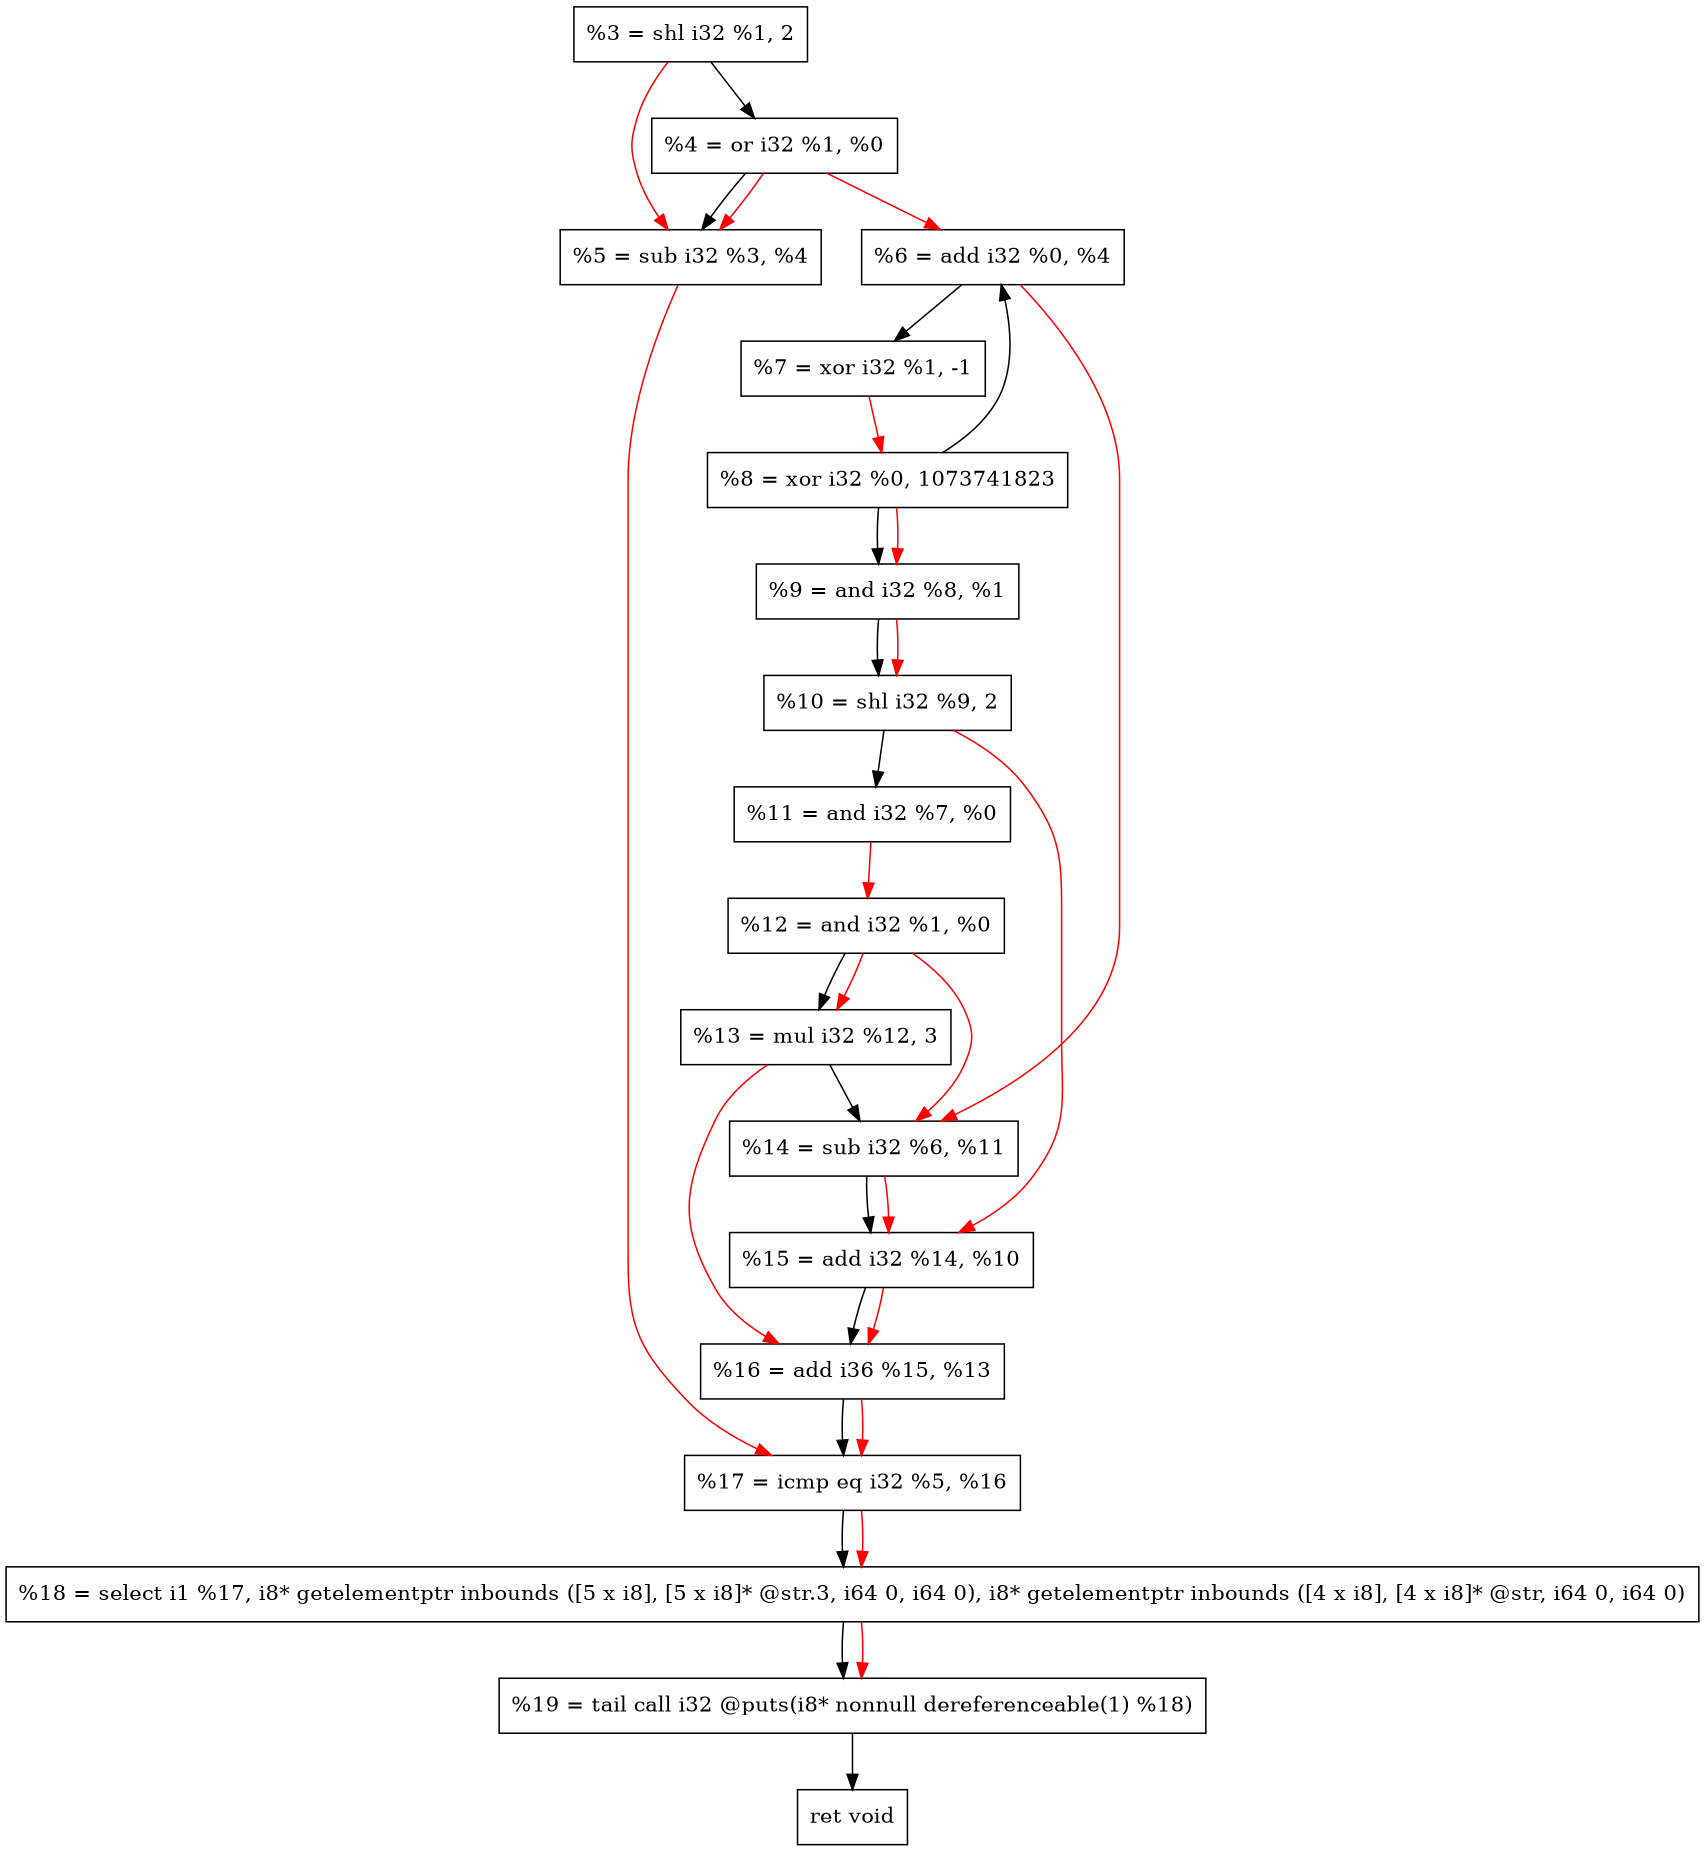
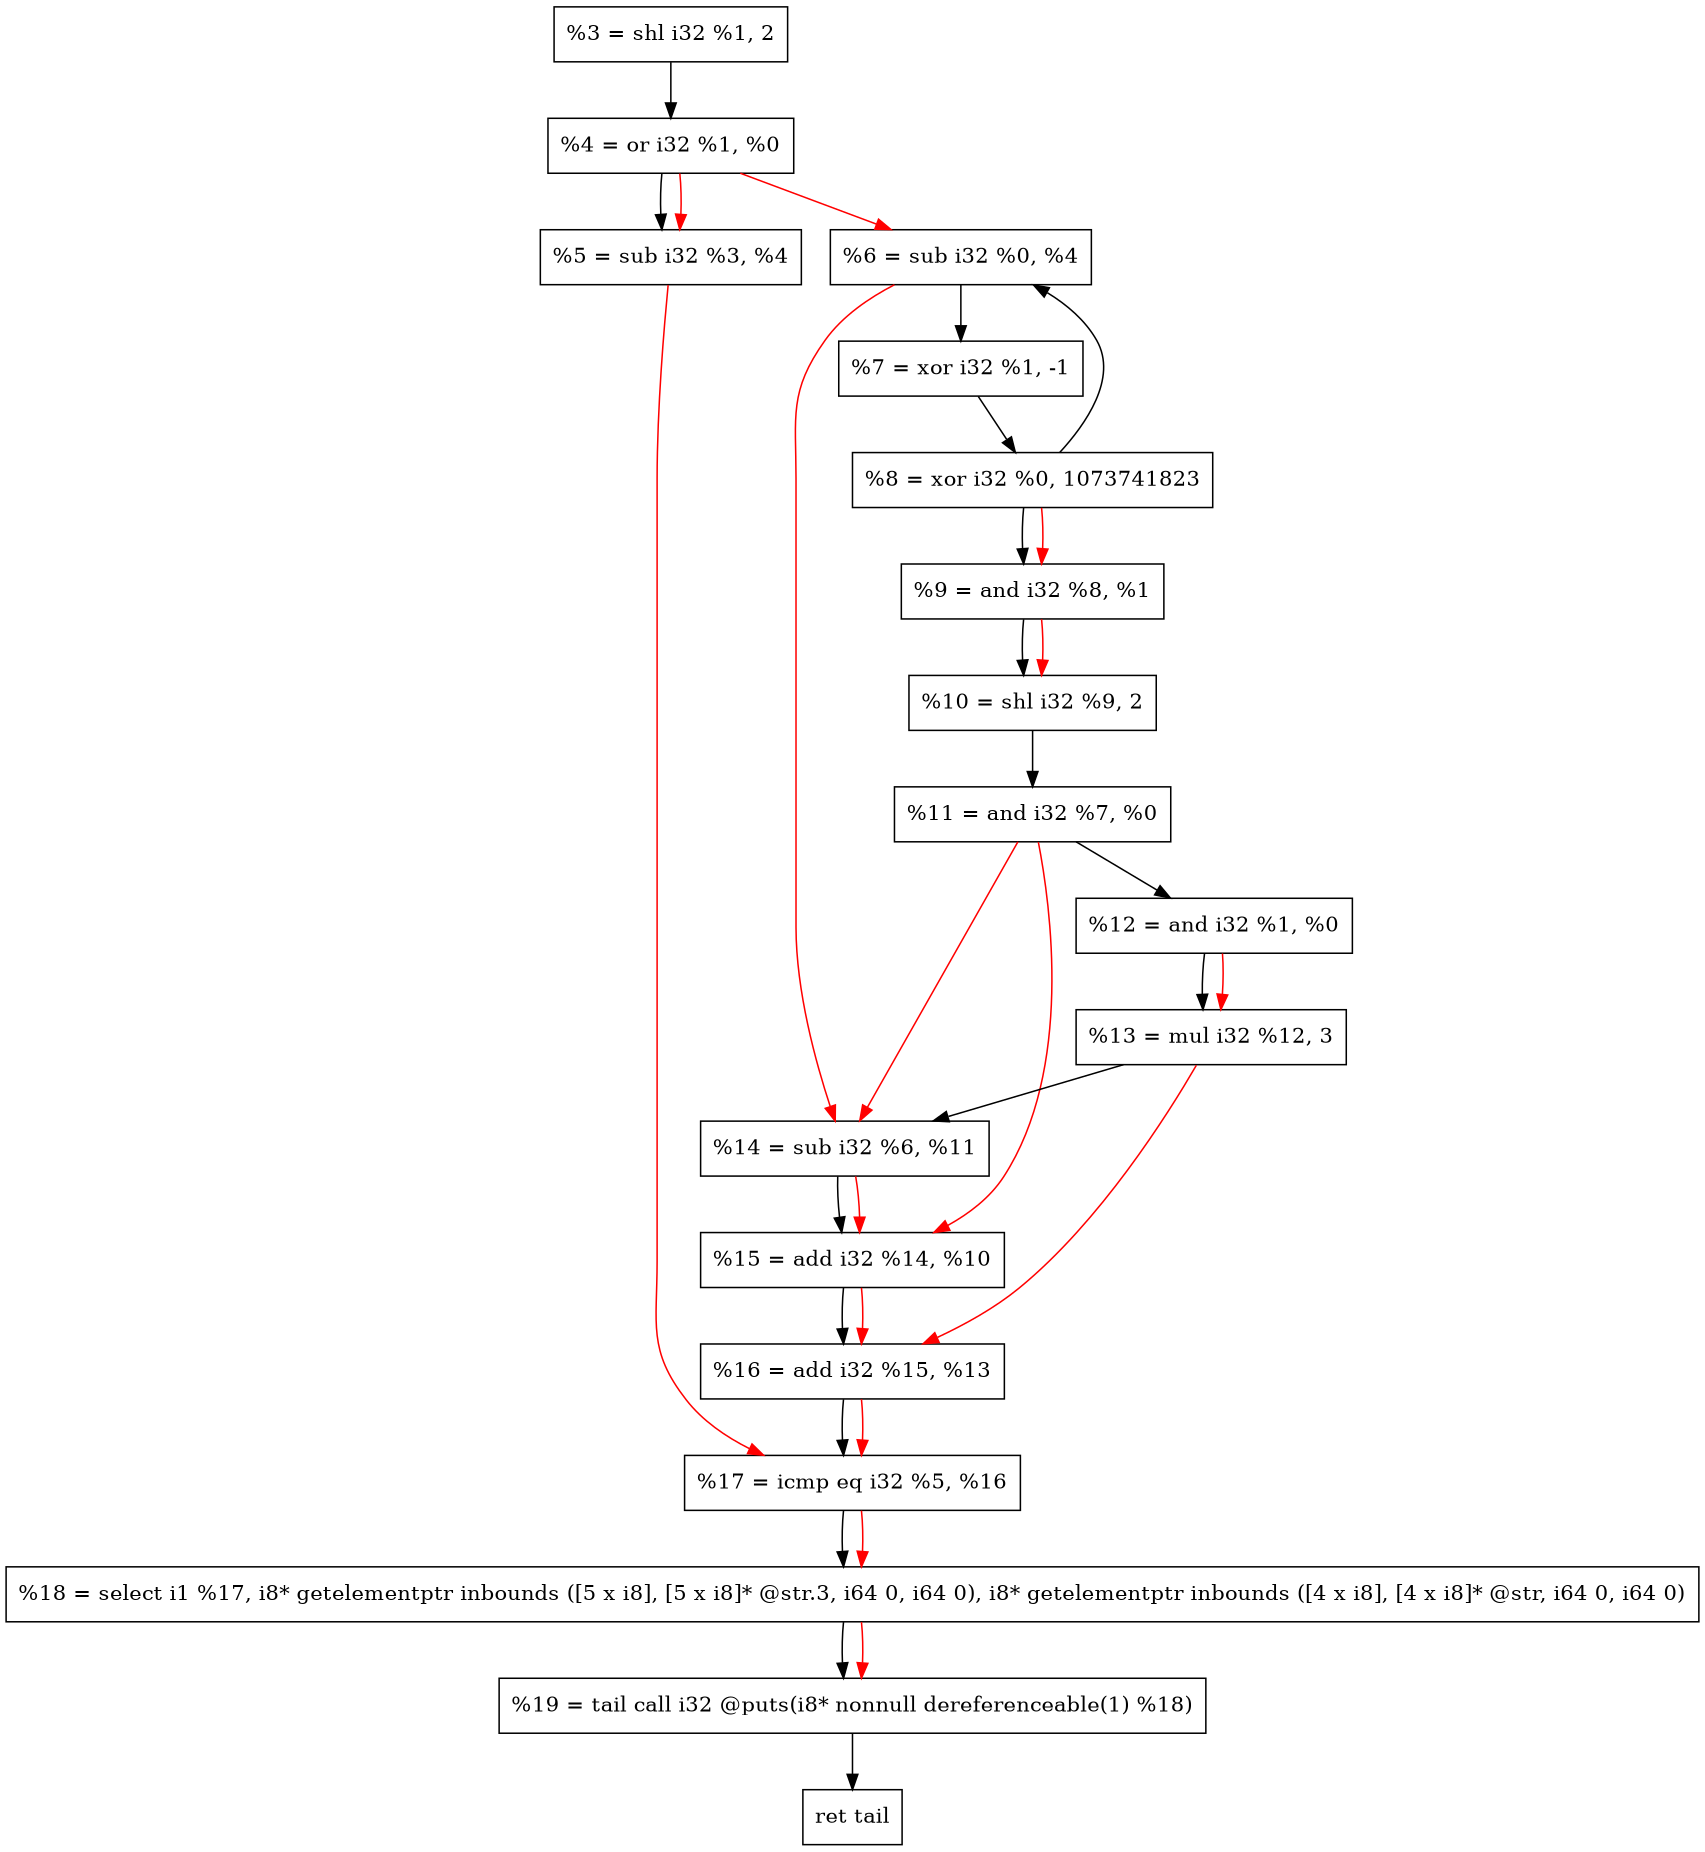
(632, 138) -> none
(993, 257) -> (961, 257)
(874, 417) -> (992, 418)
(870, 863) -> (1117, 866)
(1062, 974) -> (1047, 1051)
(971, 1028) -> (943, 975)
(852, 1371) -> (852, 1371)
(852, 1817) -> (852, 1817)
